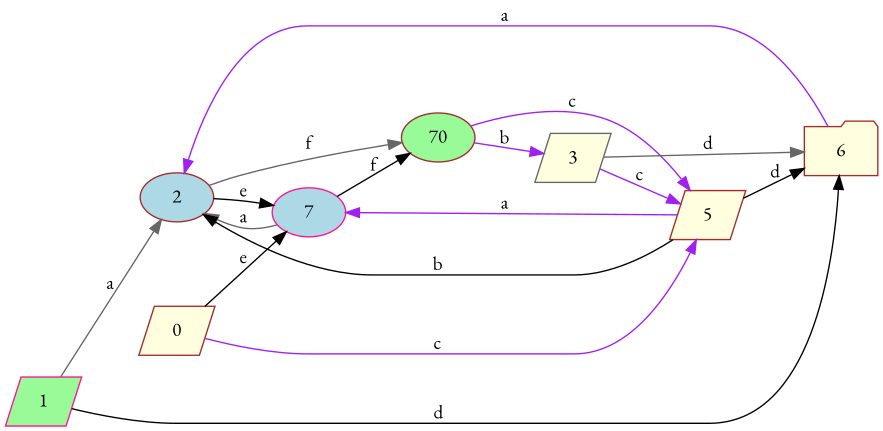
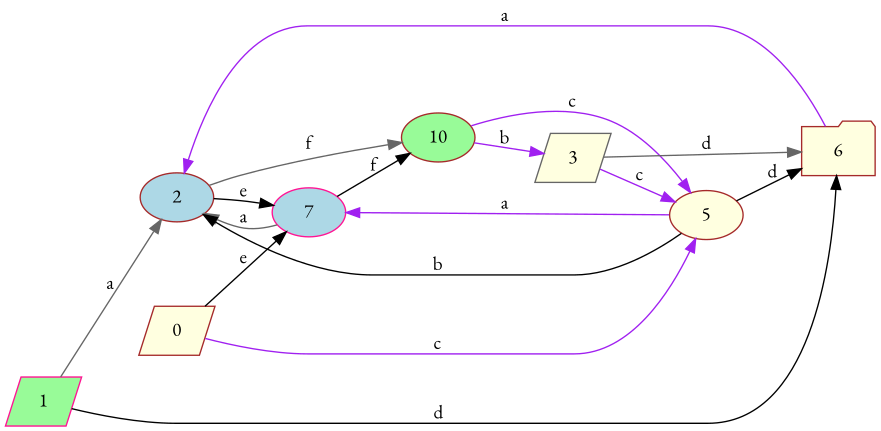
(438, 137) -> (438, 137)
(708, 215) -> (706, 215)
